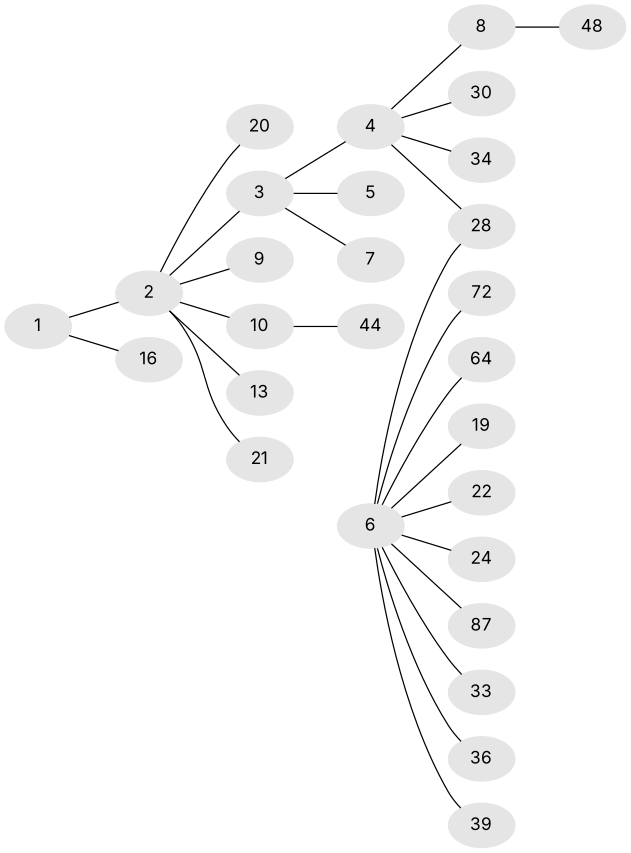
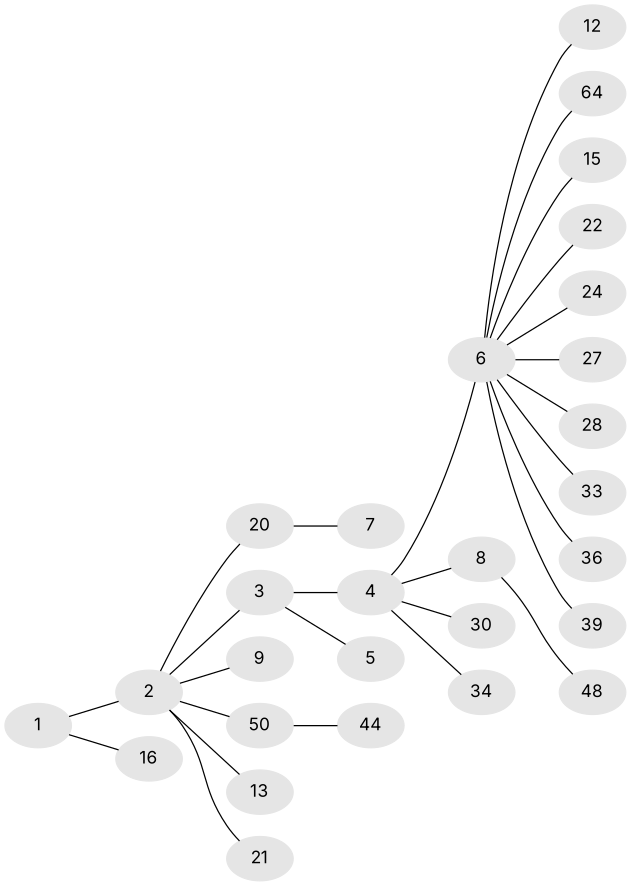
(426, 177) -> (442, 483)
(315, 227) -> (316, 526)
(482, 293) -> (593, 27)
(260, 326) -> (260, 726)
(482, 426) -> (593, 160)
(482, 626) -> (593, 360)
